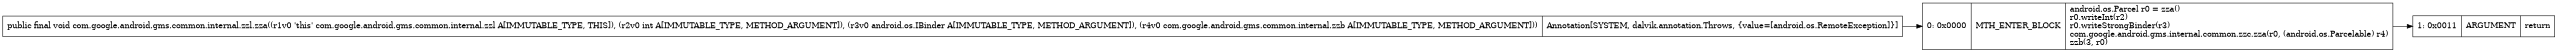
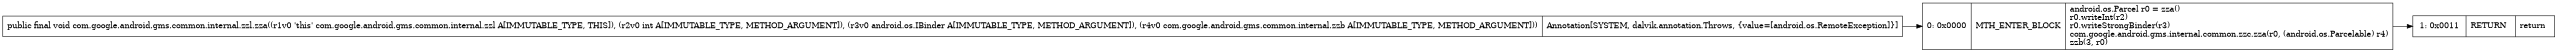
(2491, 26) -> (2488, 26)
